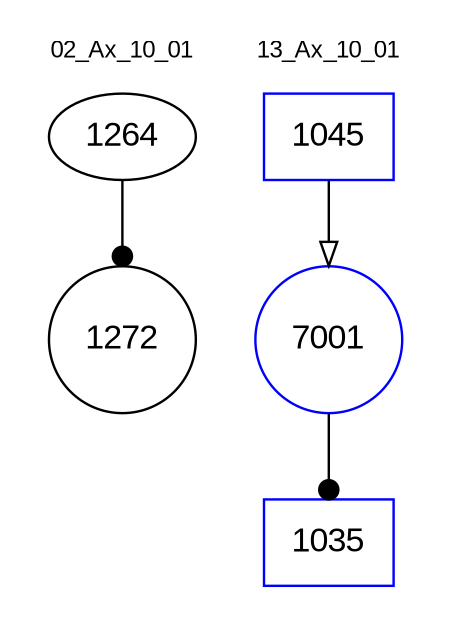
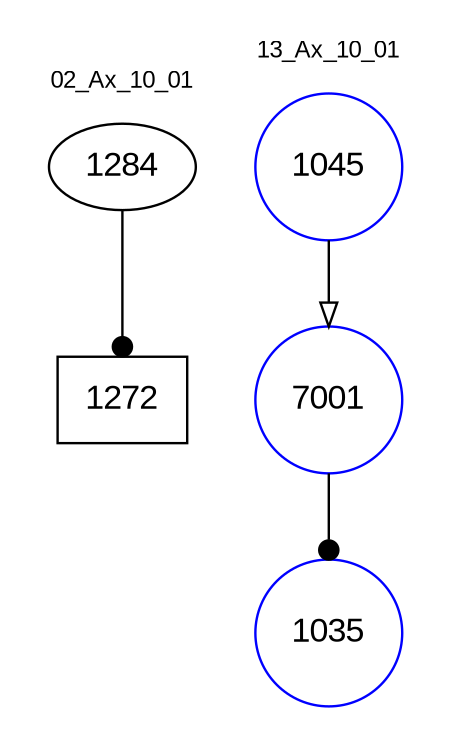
(122, 137) -> (122, 167)
(329, 137) -> (329, 167)
(122, 340) -> (122, 400)
(329, 543) -> (329, 633)
